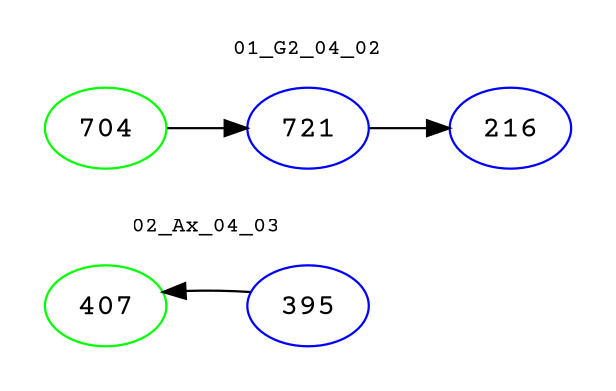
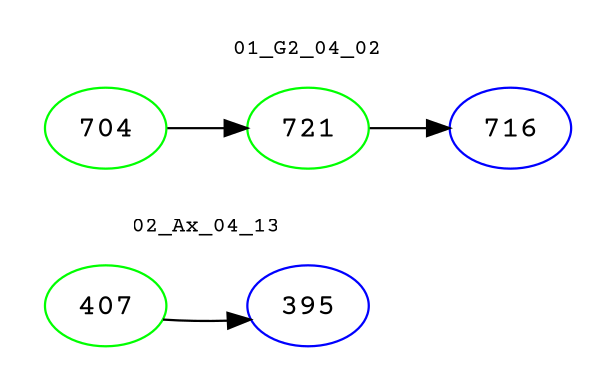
(308, 128) -> (308, 128)
(510, 128) -> (510, 128)
(207, 226) -> (207, 226)
(218, 291) -> (195, 321)
